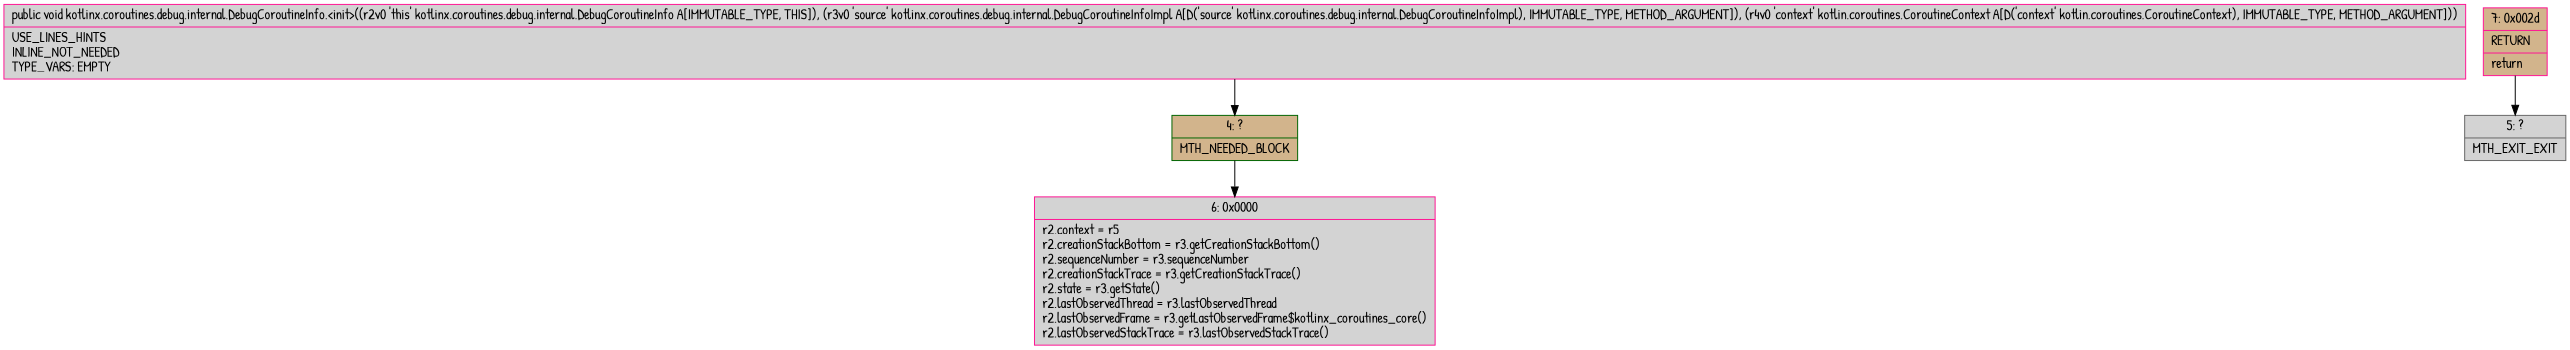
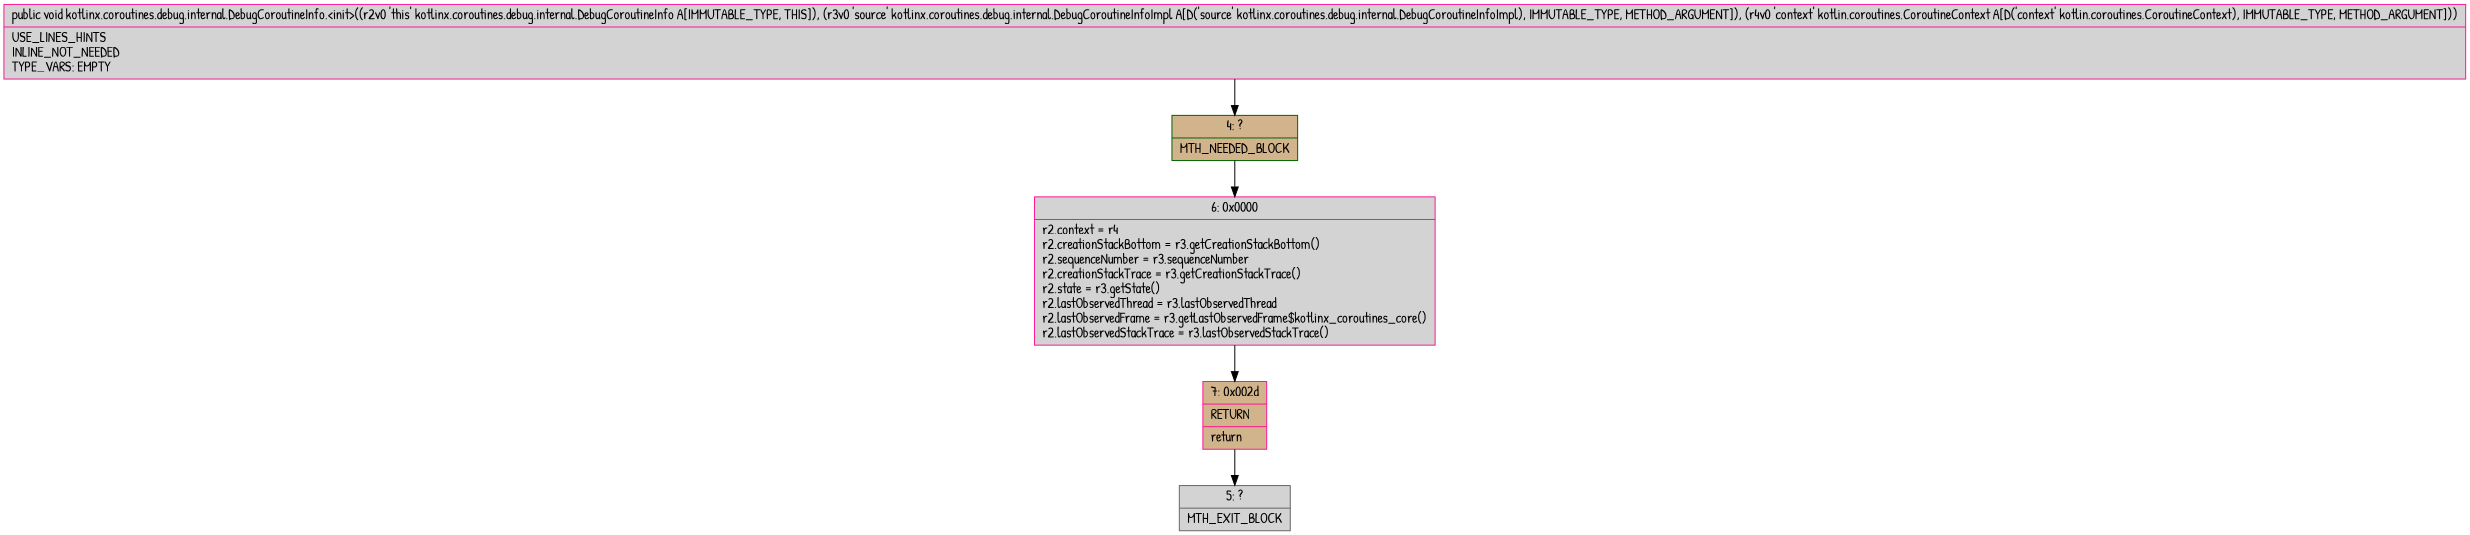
(2515, 149) -> (1235, 519)
(1081, 230) -> (1081, 230)
none -> (1235, 358)
